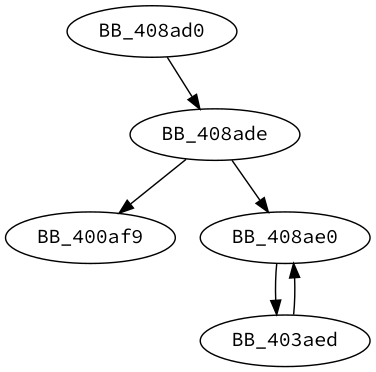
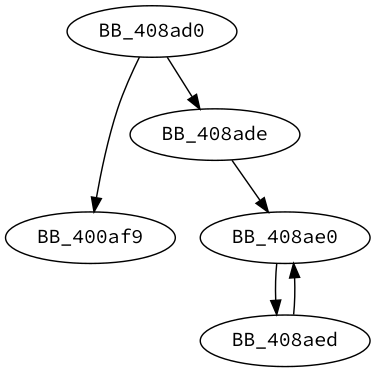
(158, 182) -> (113, 126)
(285, 341) -> (285, 341)
